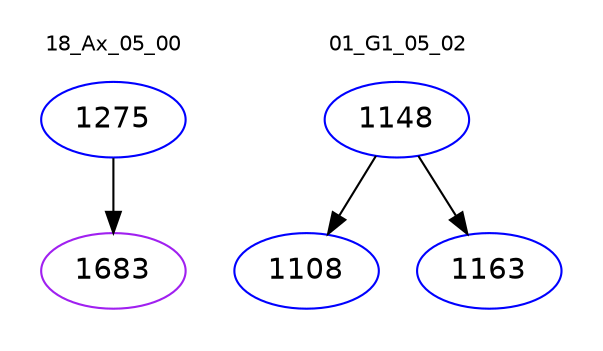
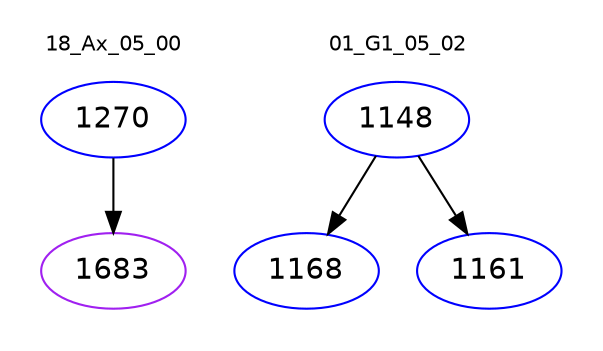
(113, 120) -> (113, 120)
(307, 271) -> (307, 271)
(489, 271) -> (489, 271)
